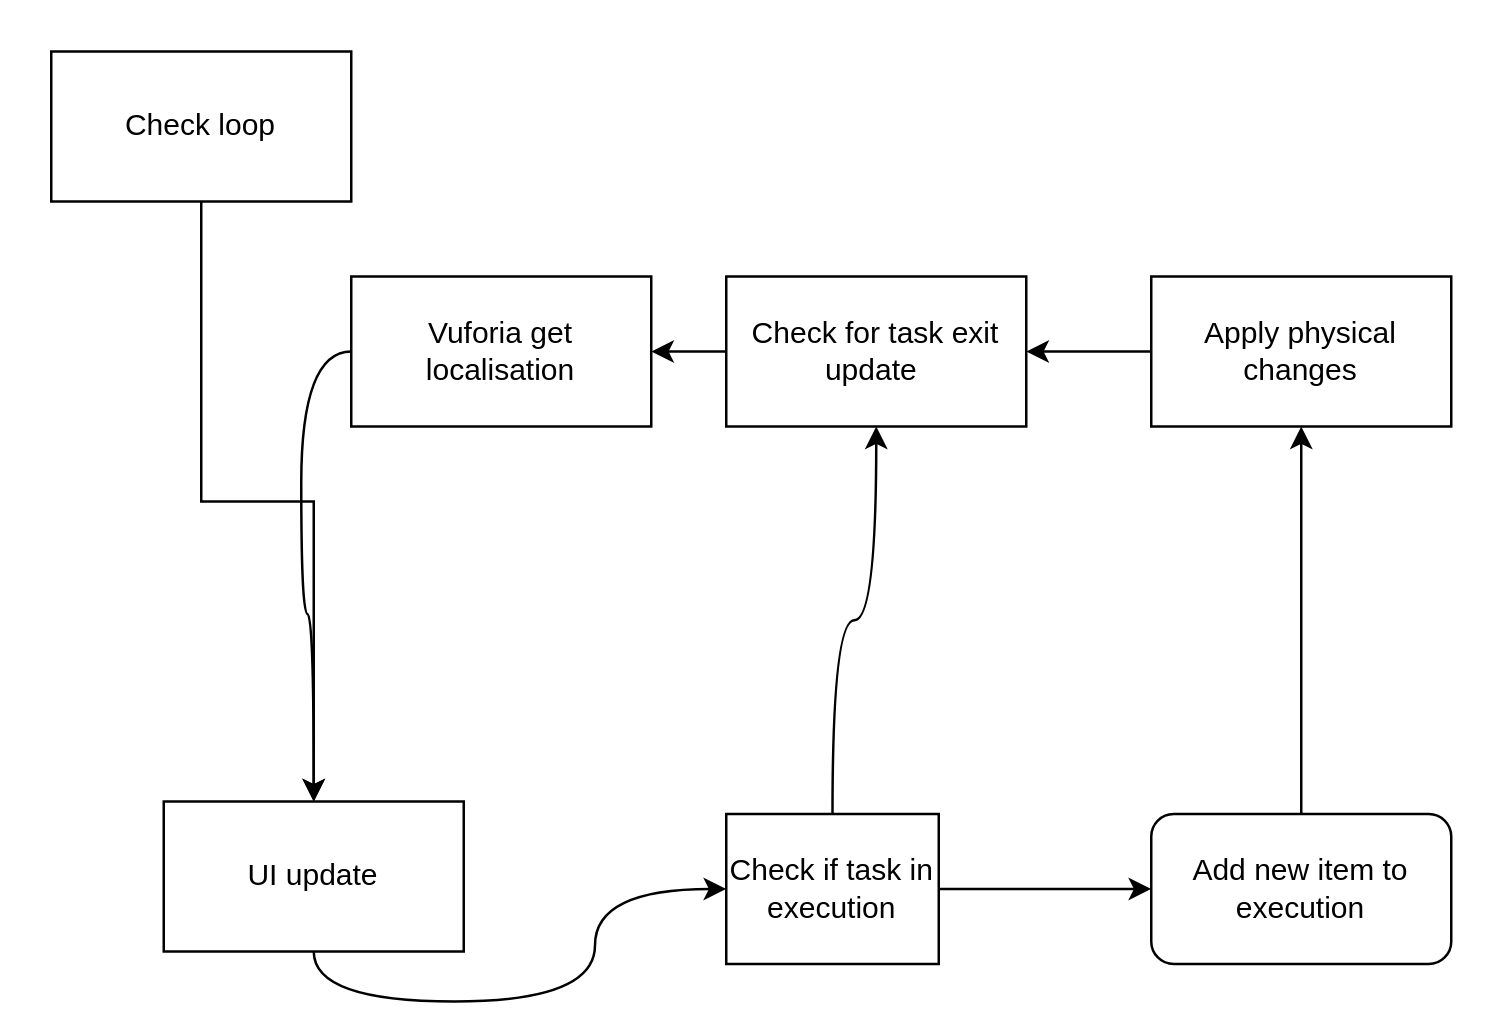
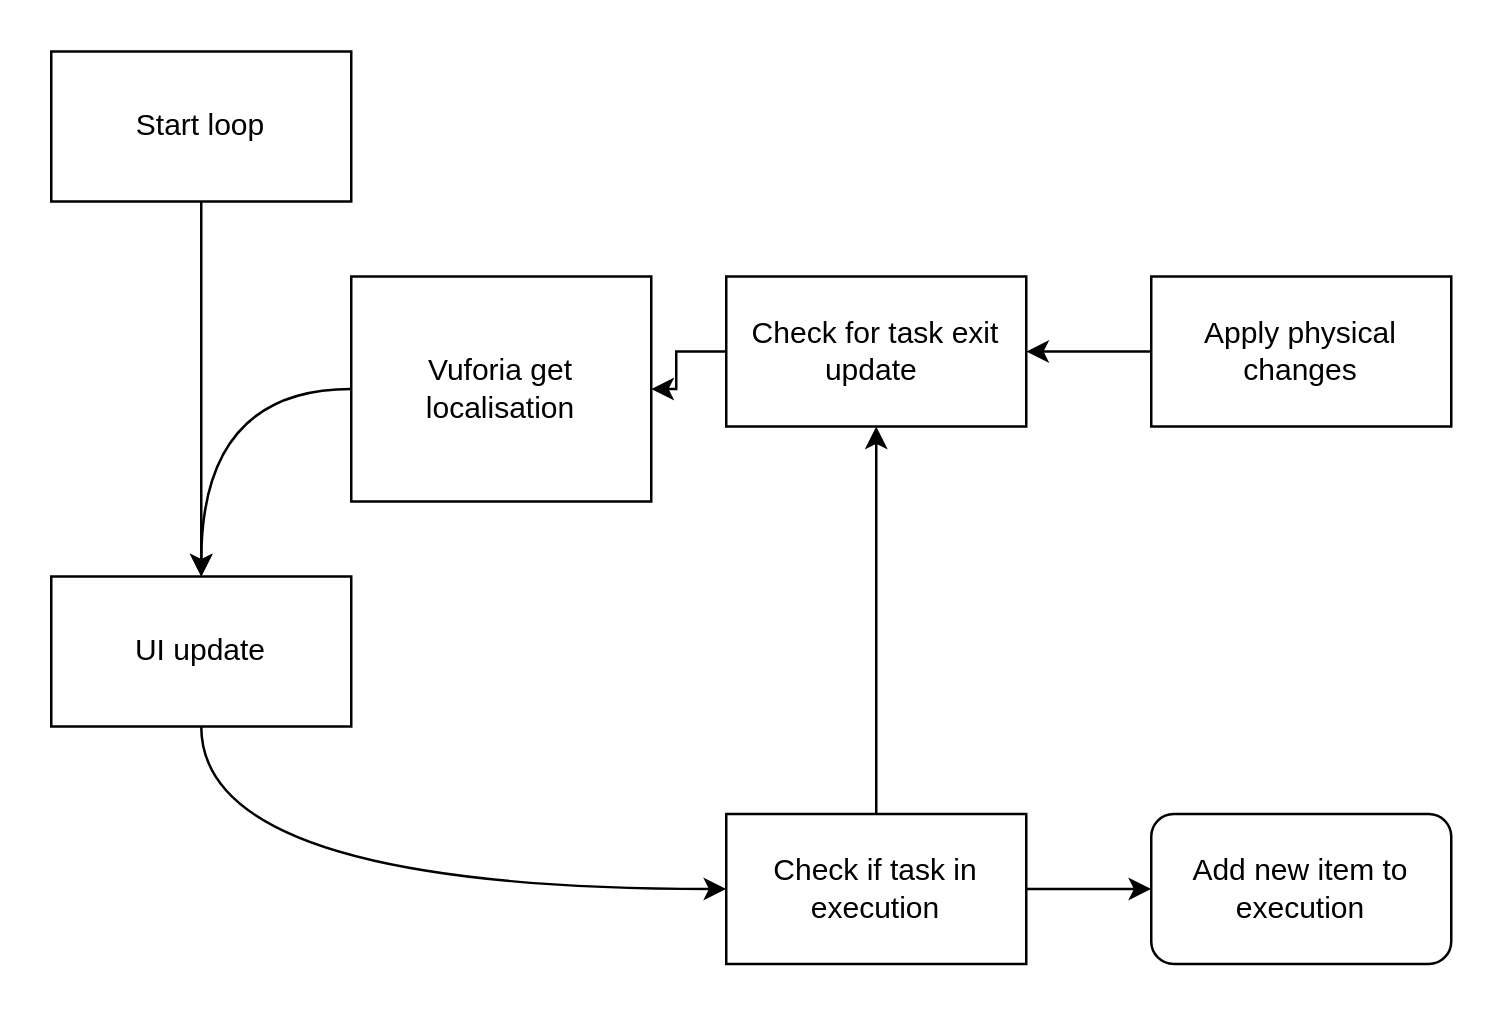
(201, 126) -> (201, 126)
(501, 351) -> (501, 389)
(1301, 628) -> none
(314, 876) -> (201, 651)
(833, 889) -> (876, 889)
